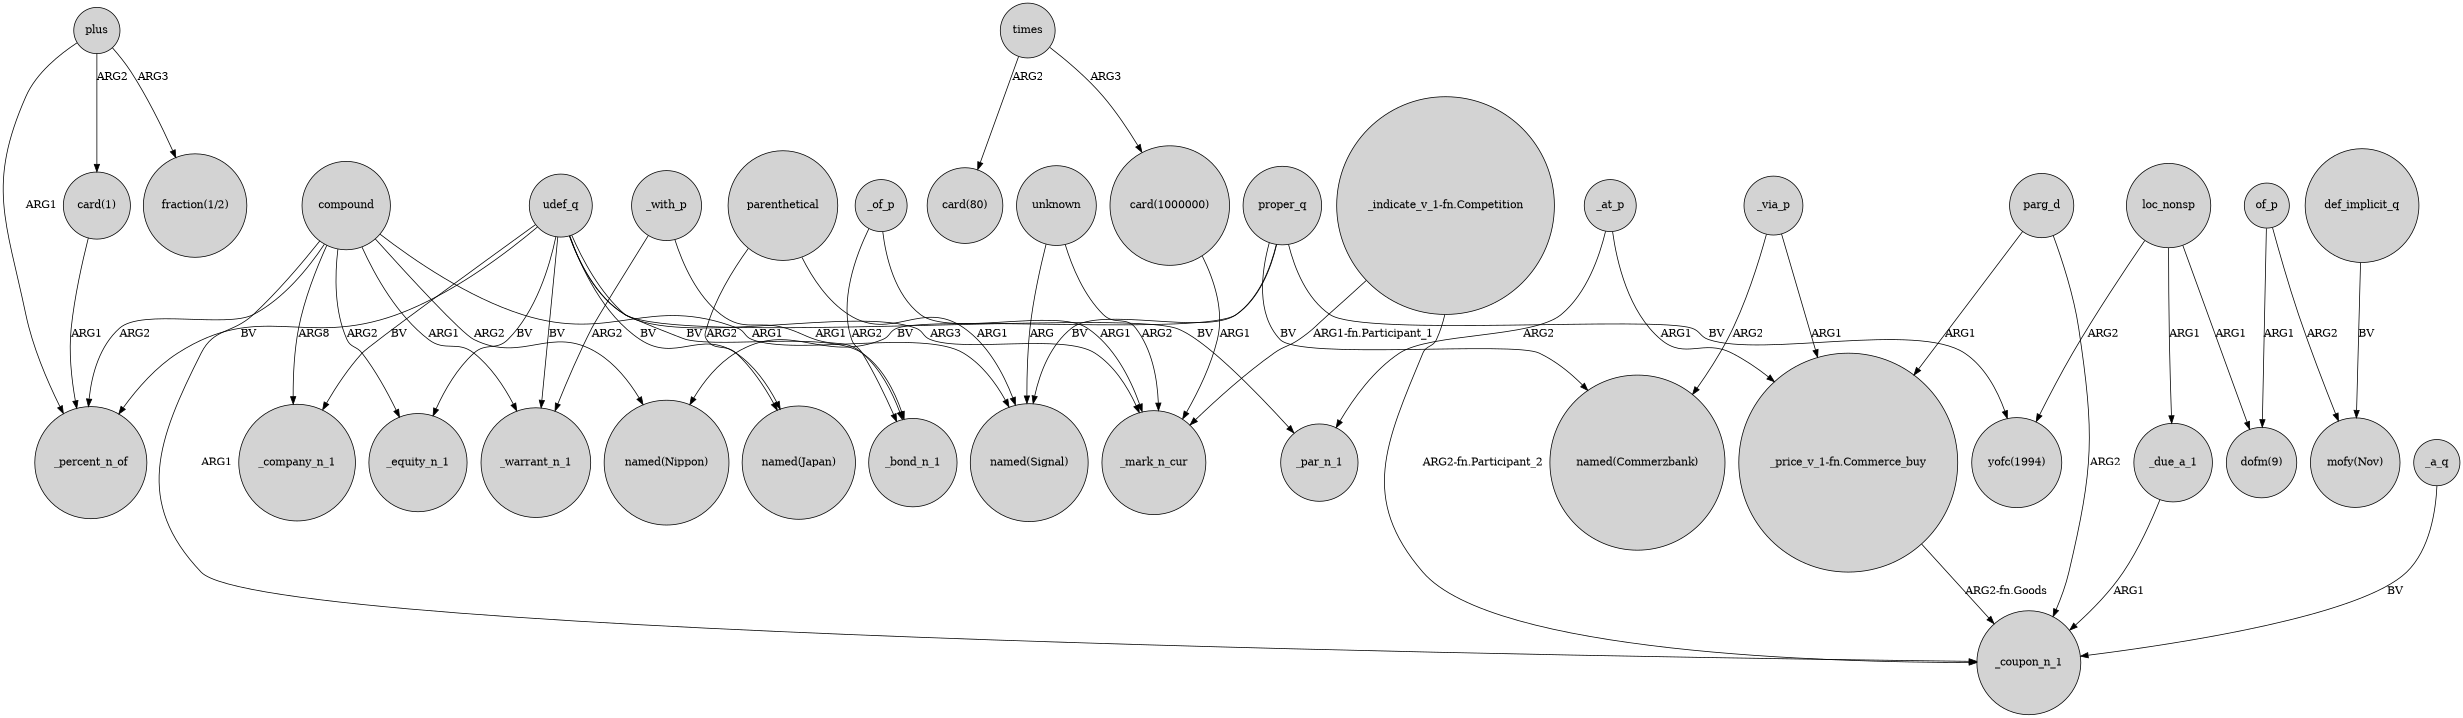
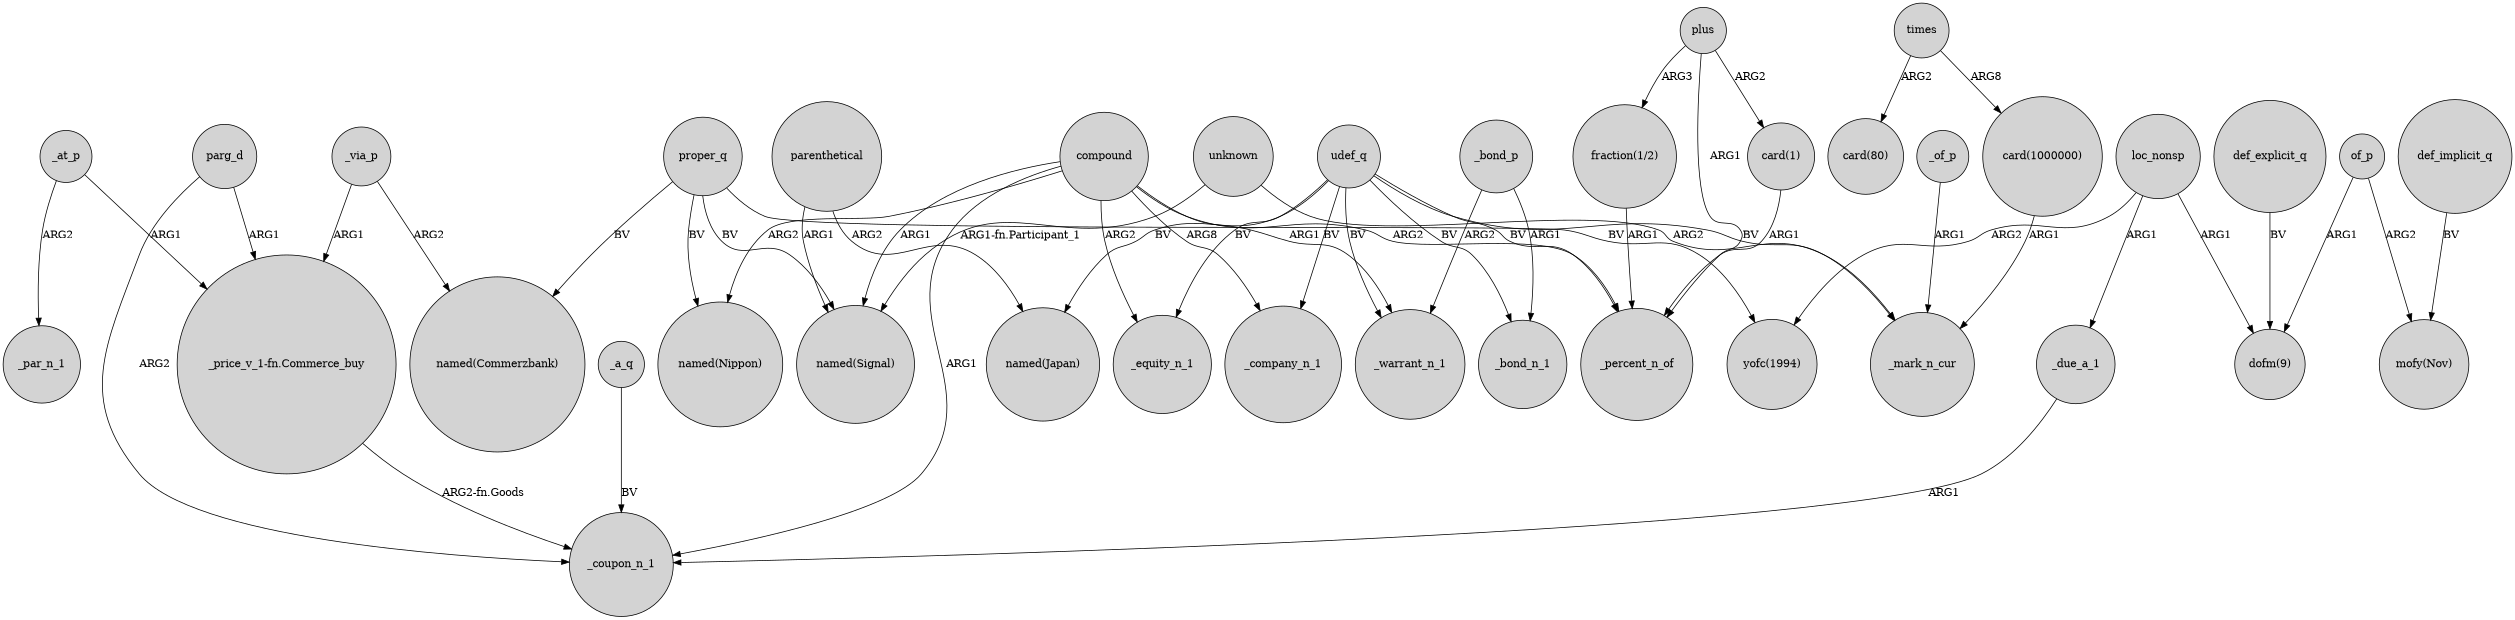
(1106, 77) -> (1986, 77)
none -> (2270, 156)
(667, 206) -> (1496, 156)
(1446, 206) -> none
none -> (1628, 254)
(826, 327) -> none
(946, 334) -> (1750, 236)
(1042, 334) -> (1021, 236)
(851, 335) -> none
